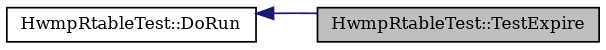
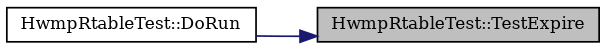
(295, 13) -> (278, 36)
